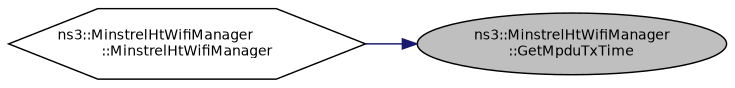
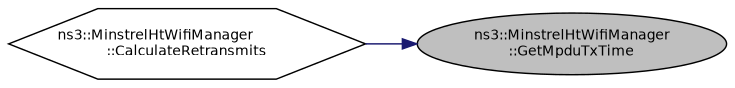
(187, 44) -> (187, 44)
